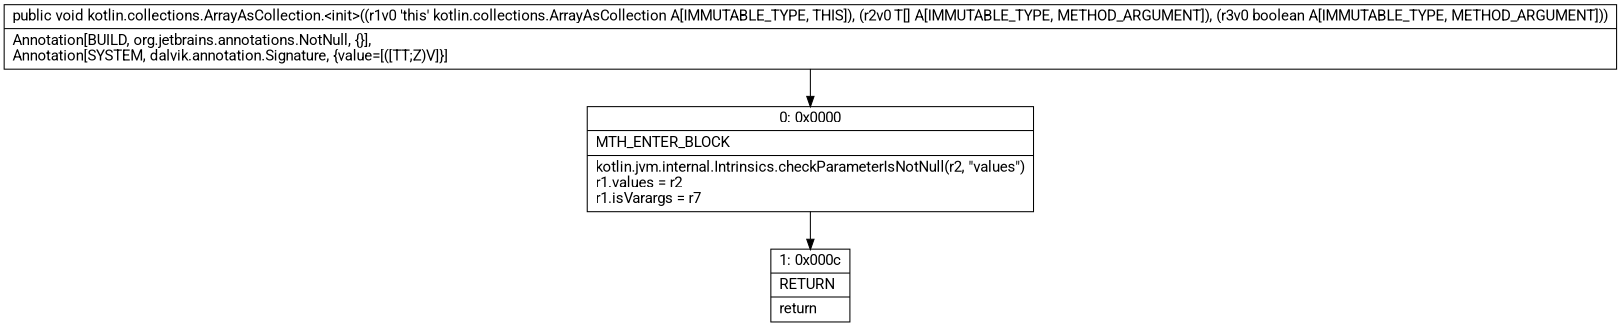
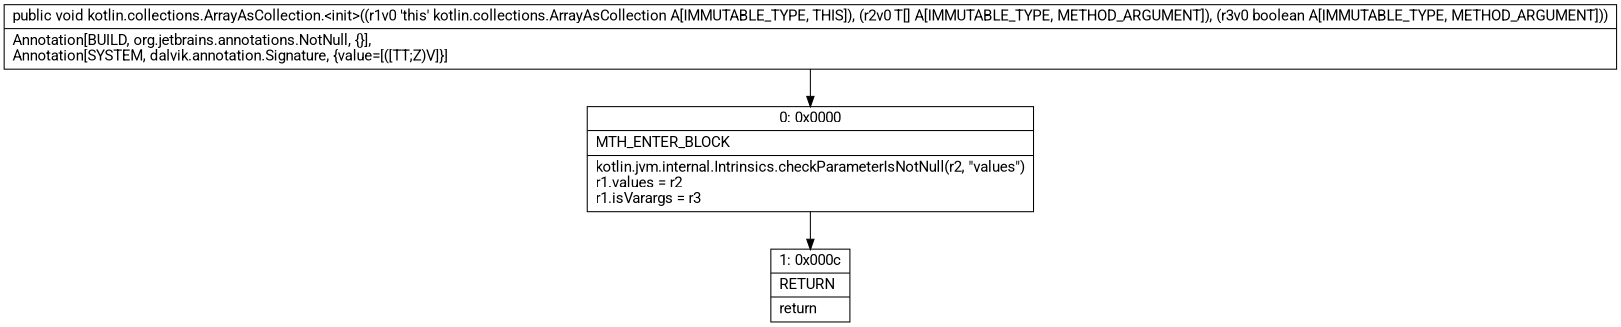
(649, 199) -> (649, 199)
